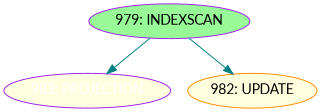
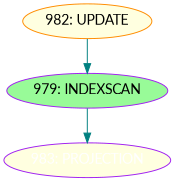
(207, 53) -> (87, 51)
